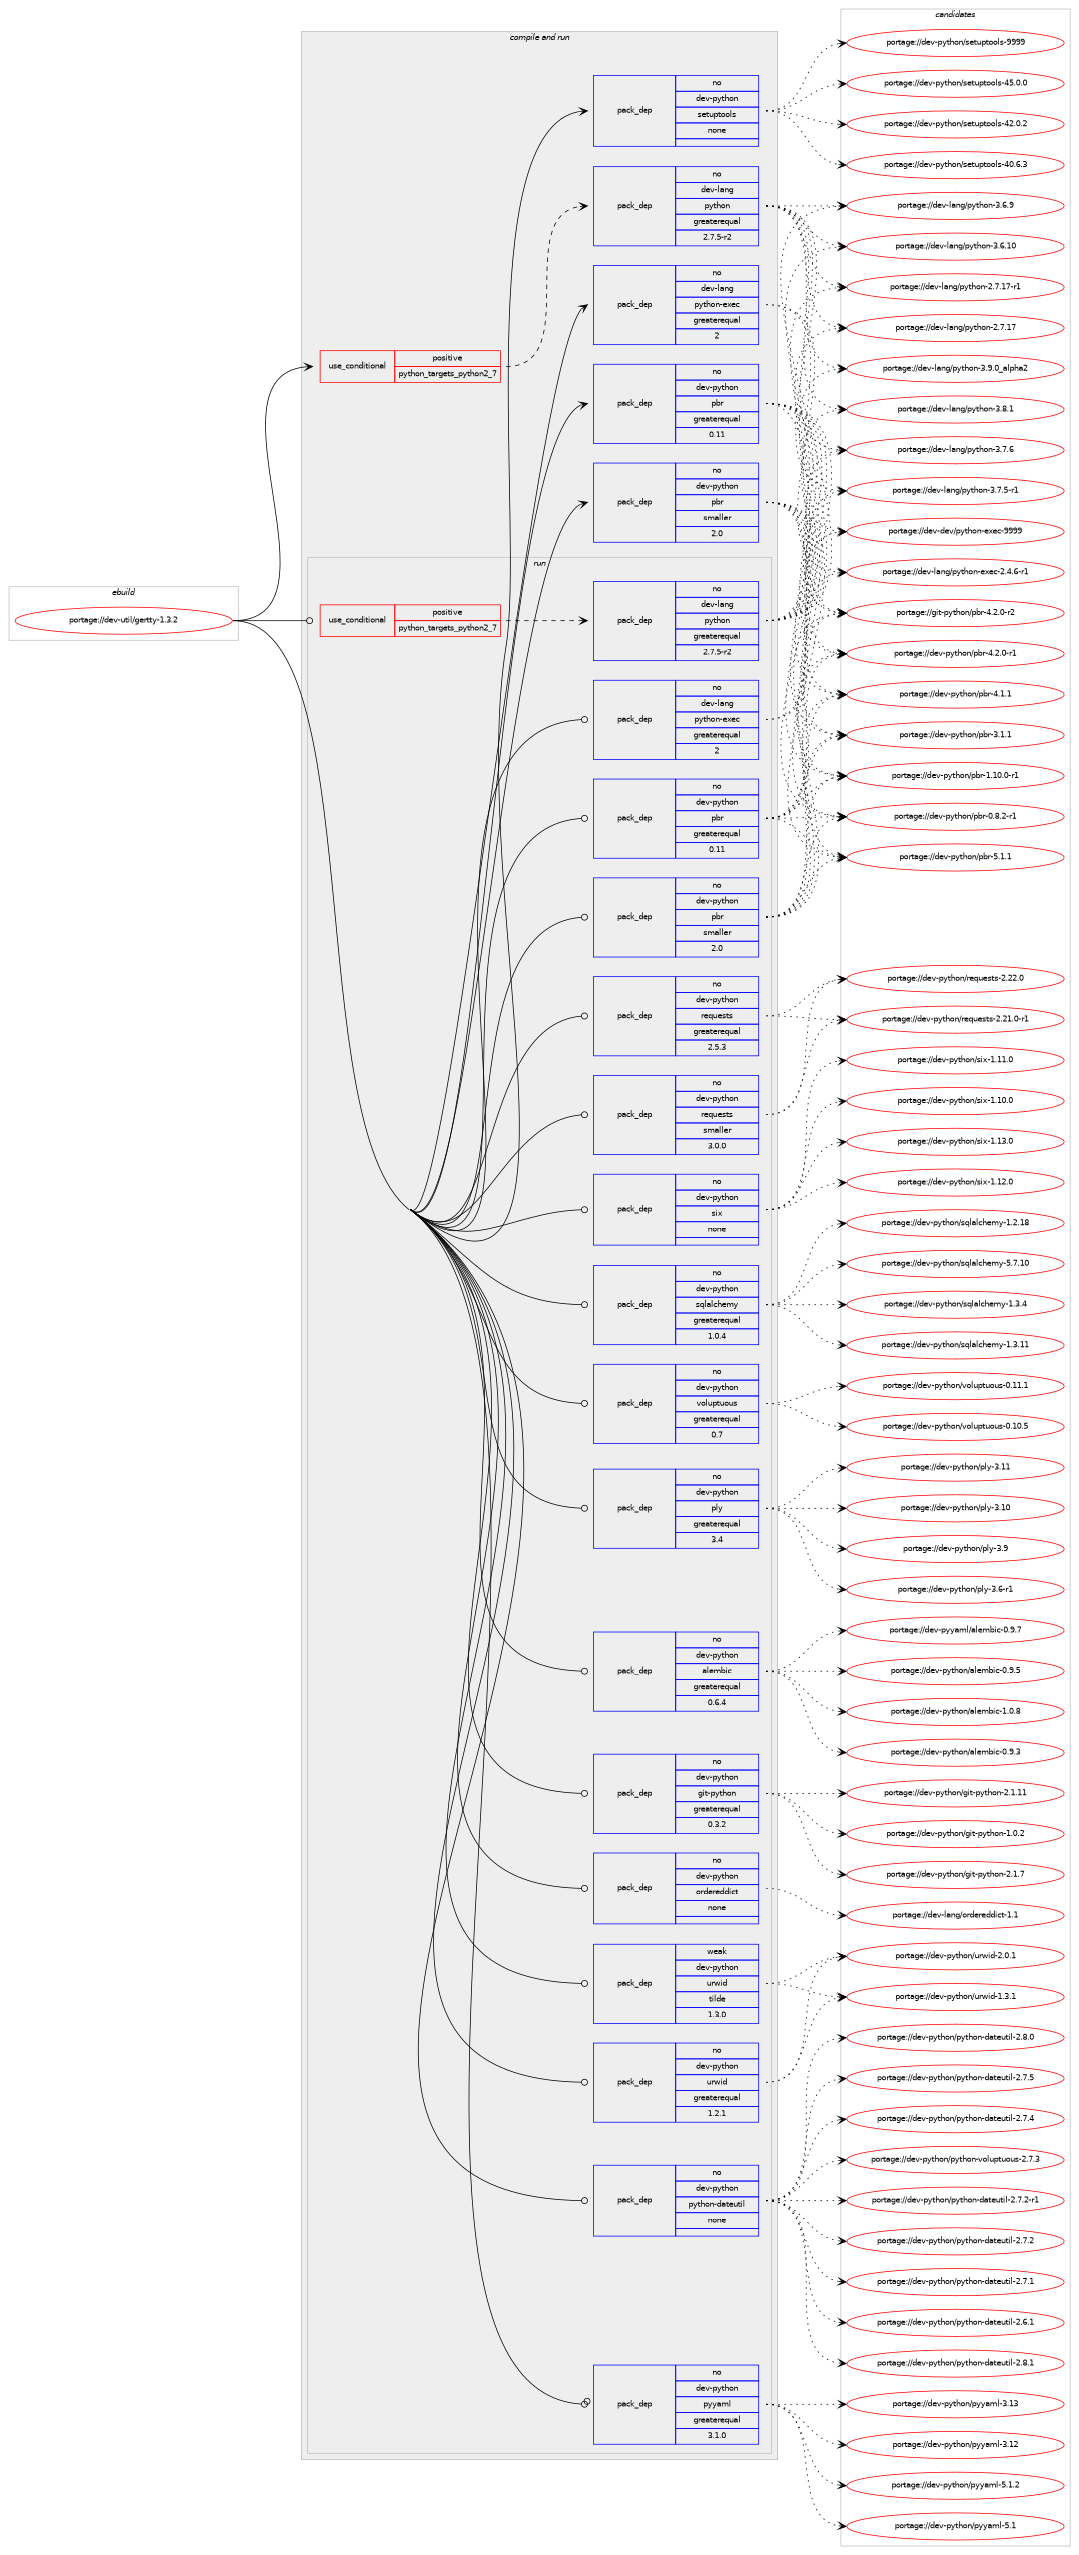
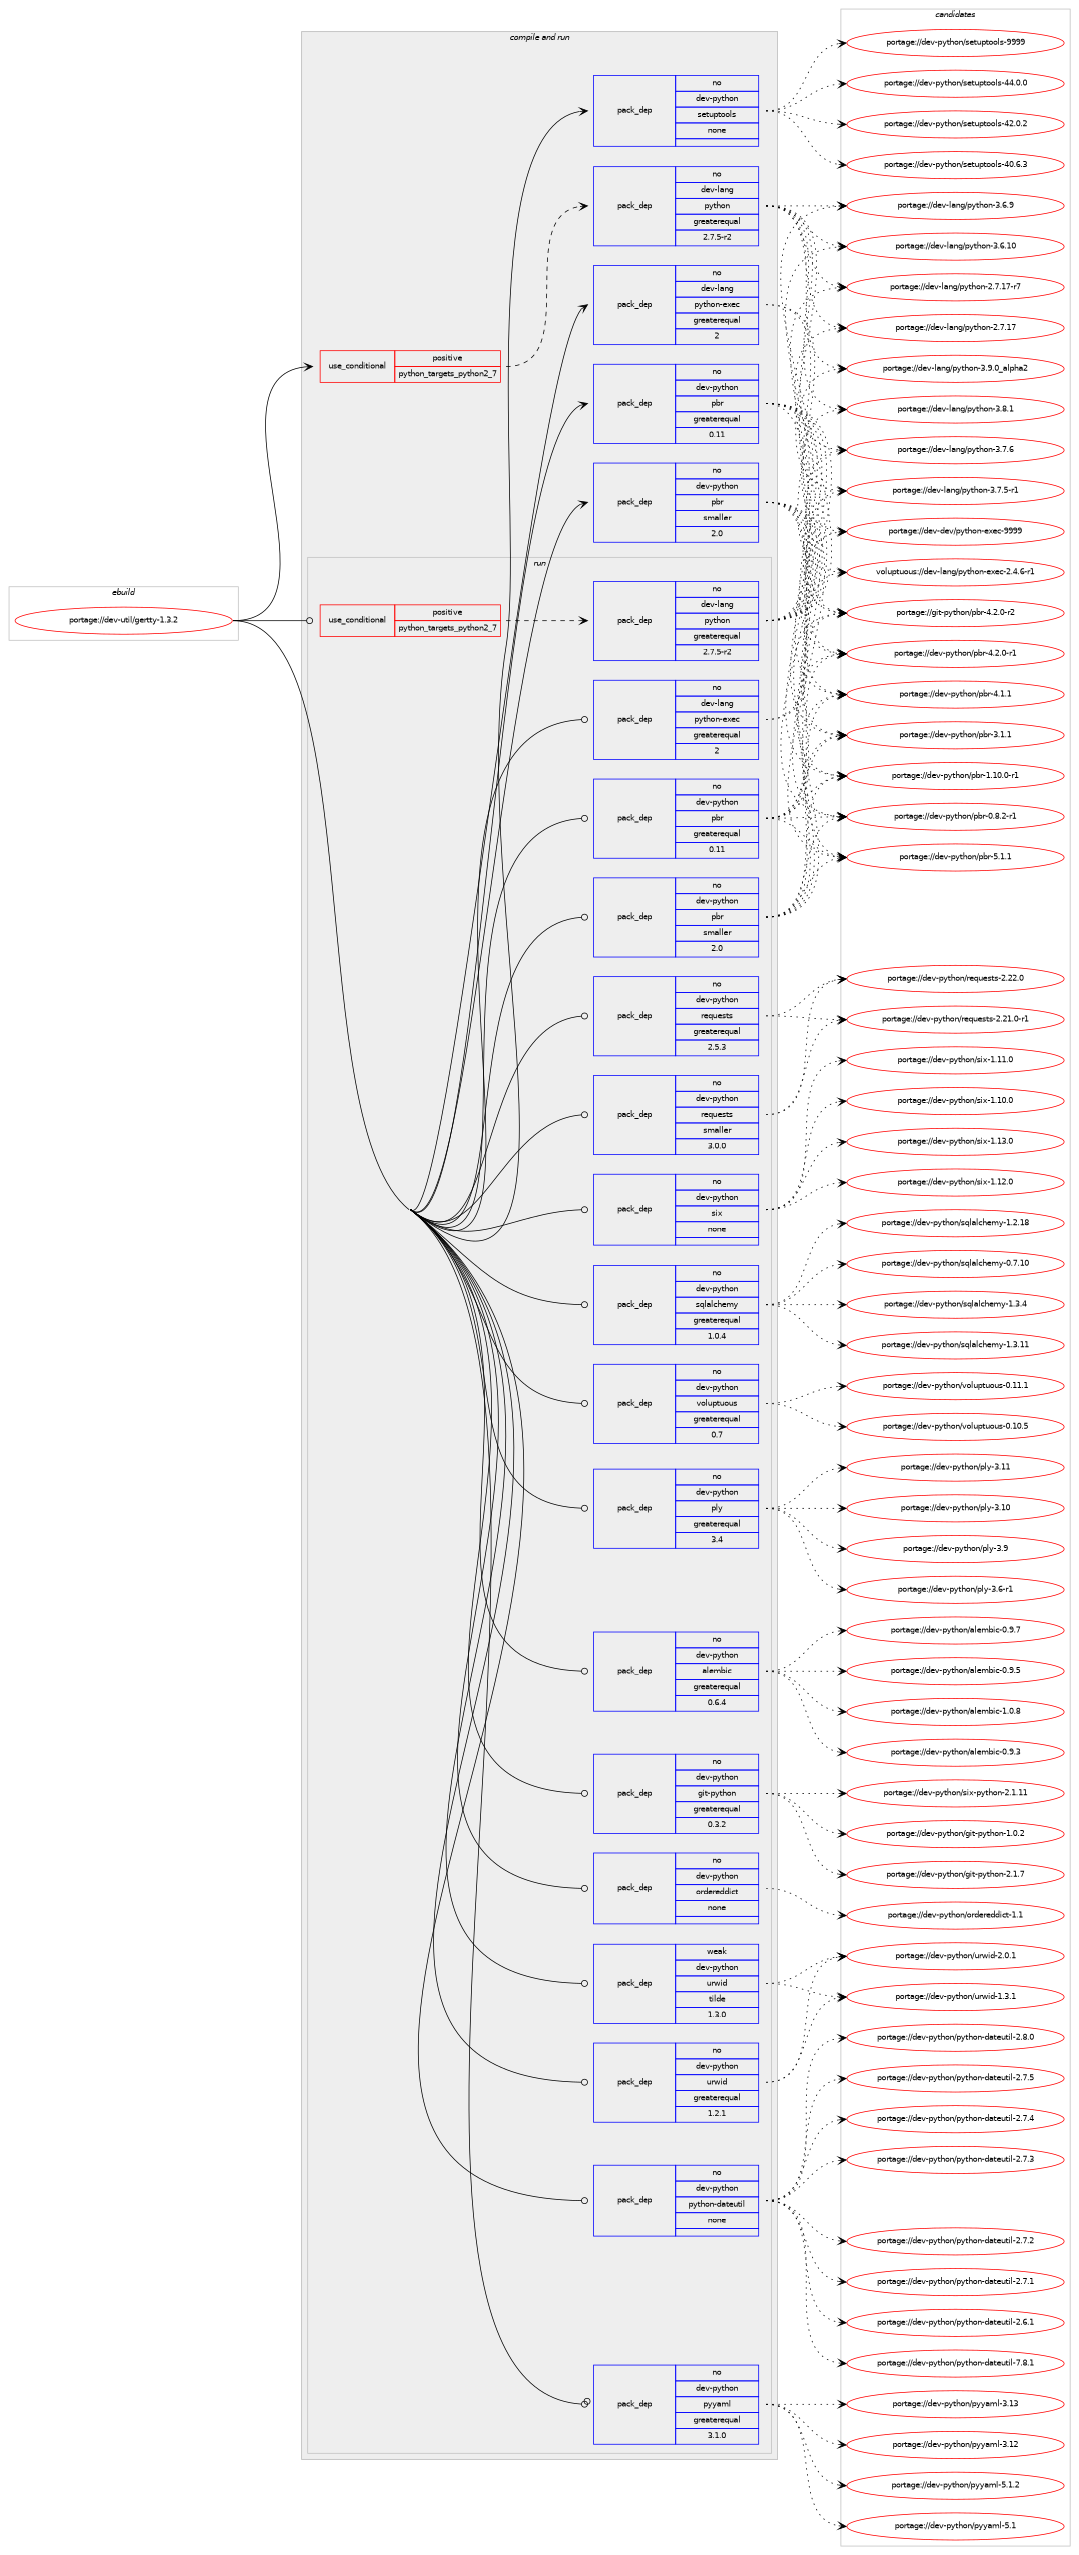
(956, 84) -> (956, 84)
(956, 287) -> (956, 287)
(956, 572) -> (956, 572)
(956, 1264) -> (956, 1264)
(956, 1631) -> (956, 1631)
(956, 1793) -> (956, 1793)
(956, 1916) -> (956, 1916)
(956, 2160) -> (956, 2160)
(956, 2201) -> none
(956, 2364) -> (956, 2364)
